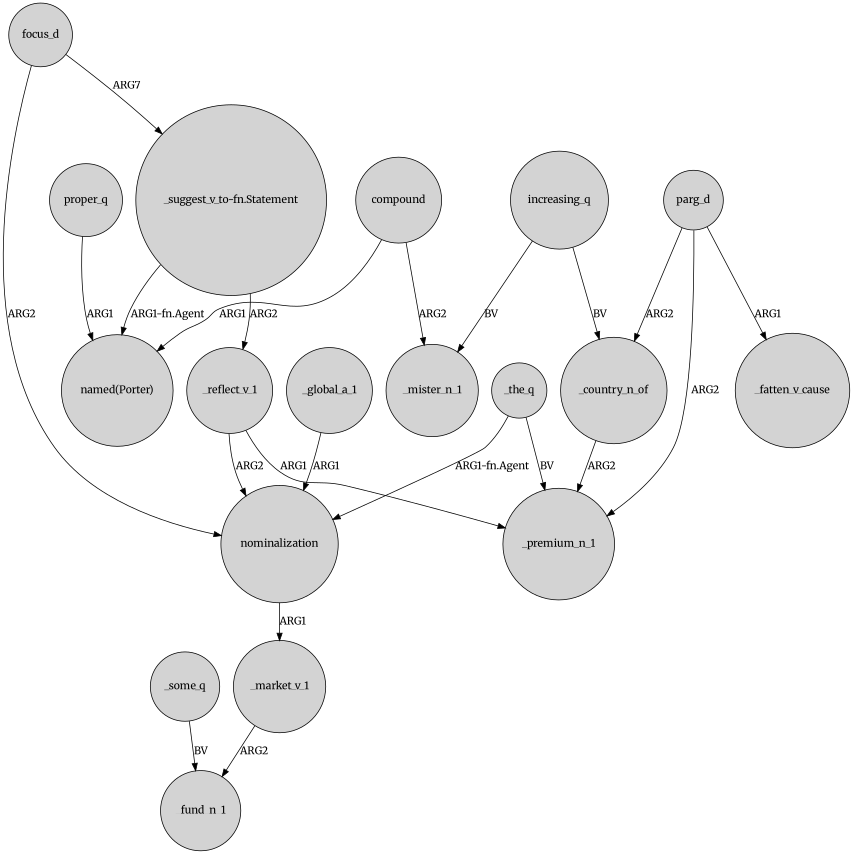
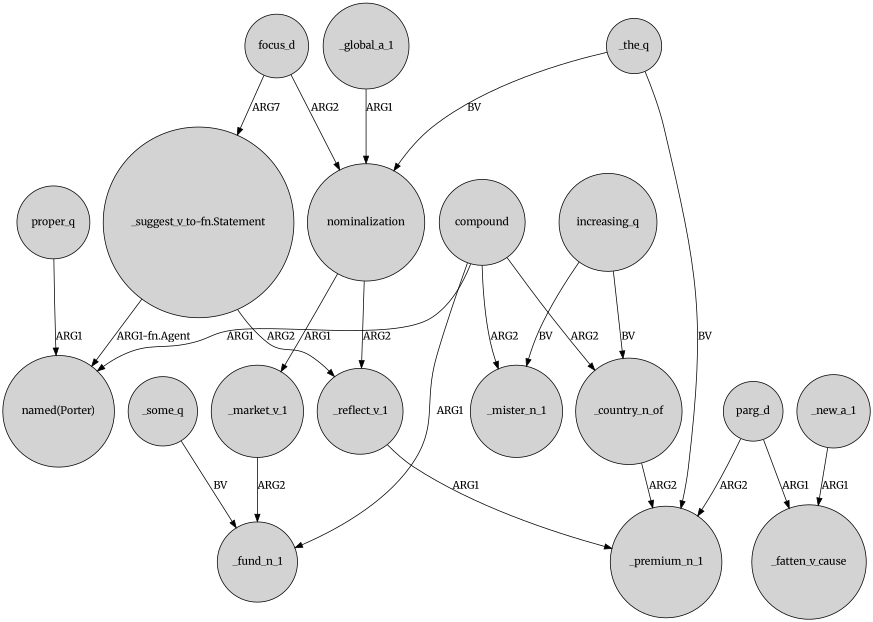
(660, 281) -> (543, 306)
none -> (834, 411)
none -> (427, 431)
(233, 462) -> (363, 321)
(492, 467) -> (474, 108)
